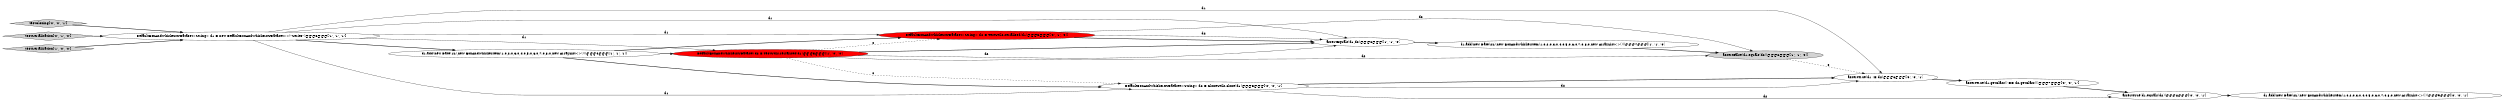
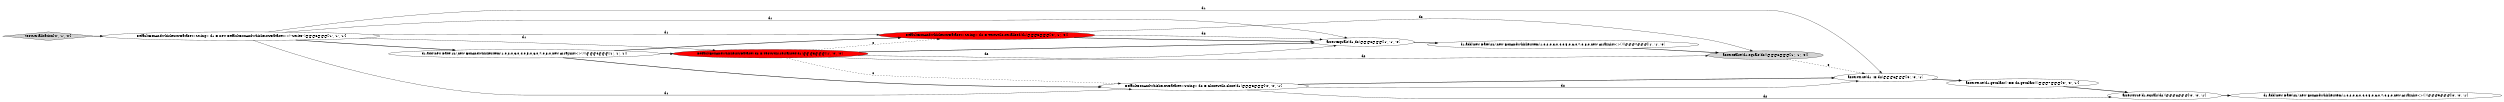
(48, 23) -> none
(48, 49) -> none
